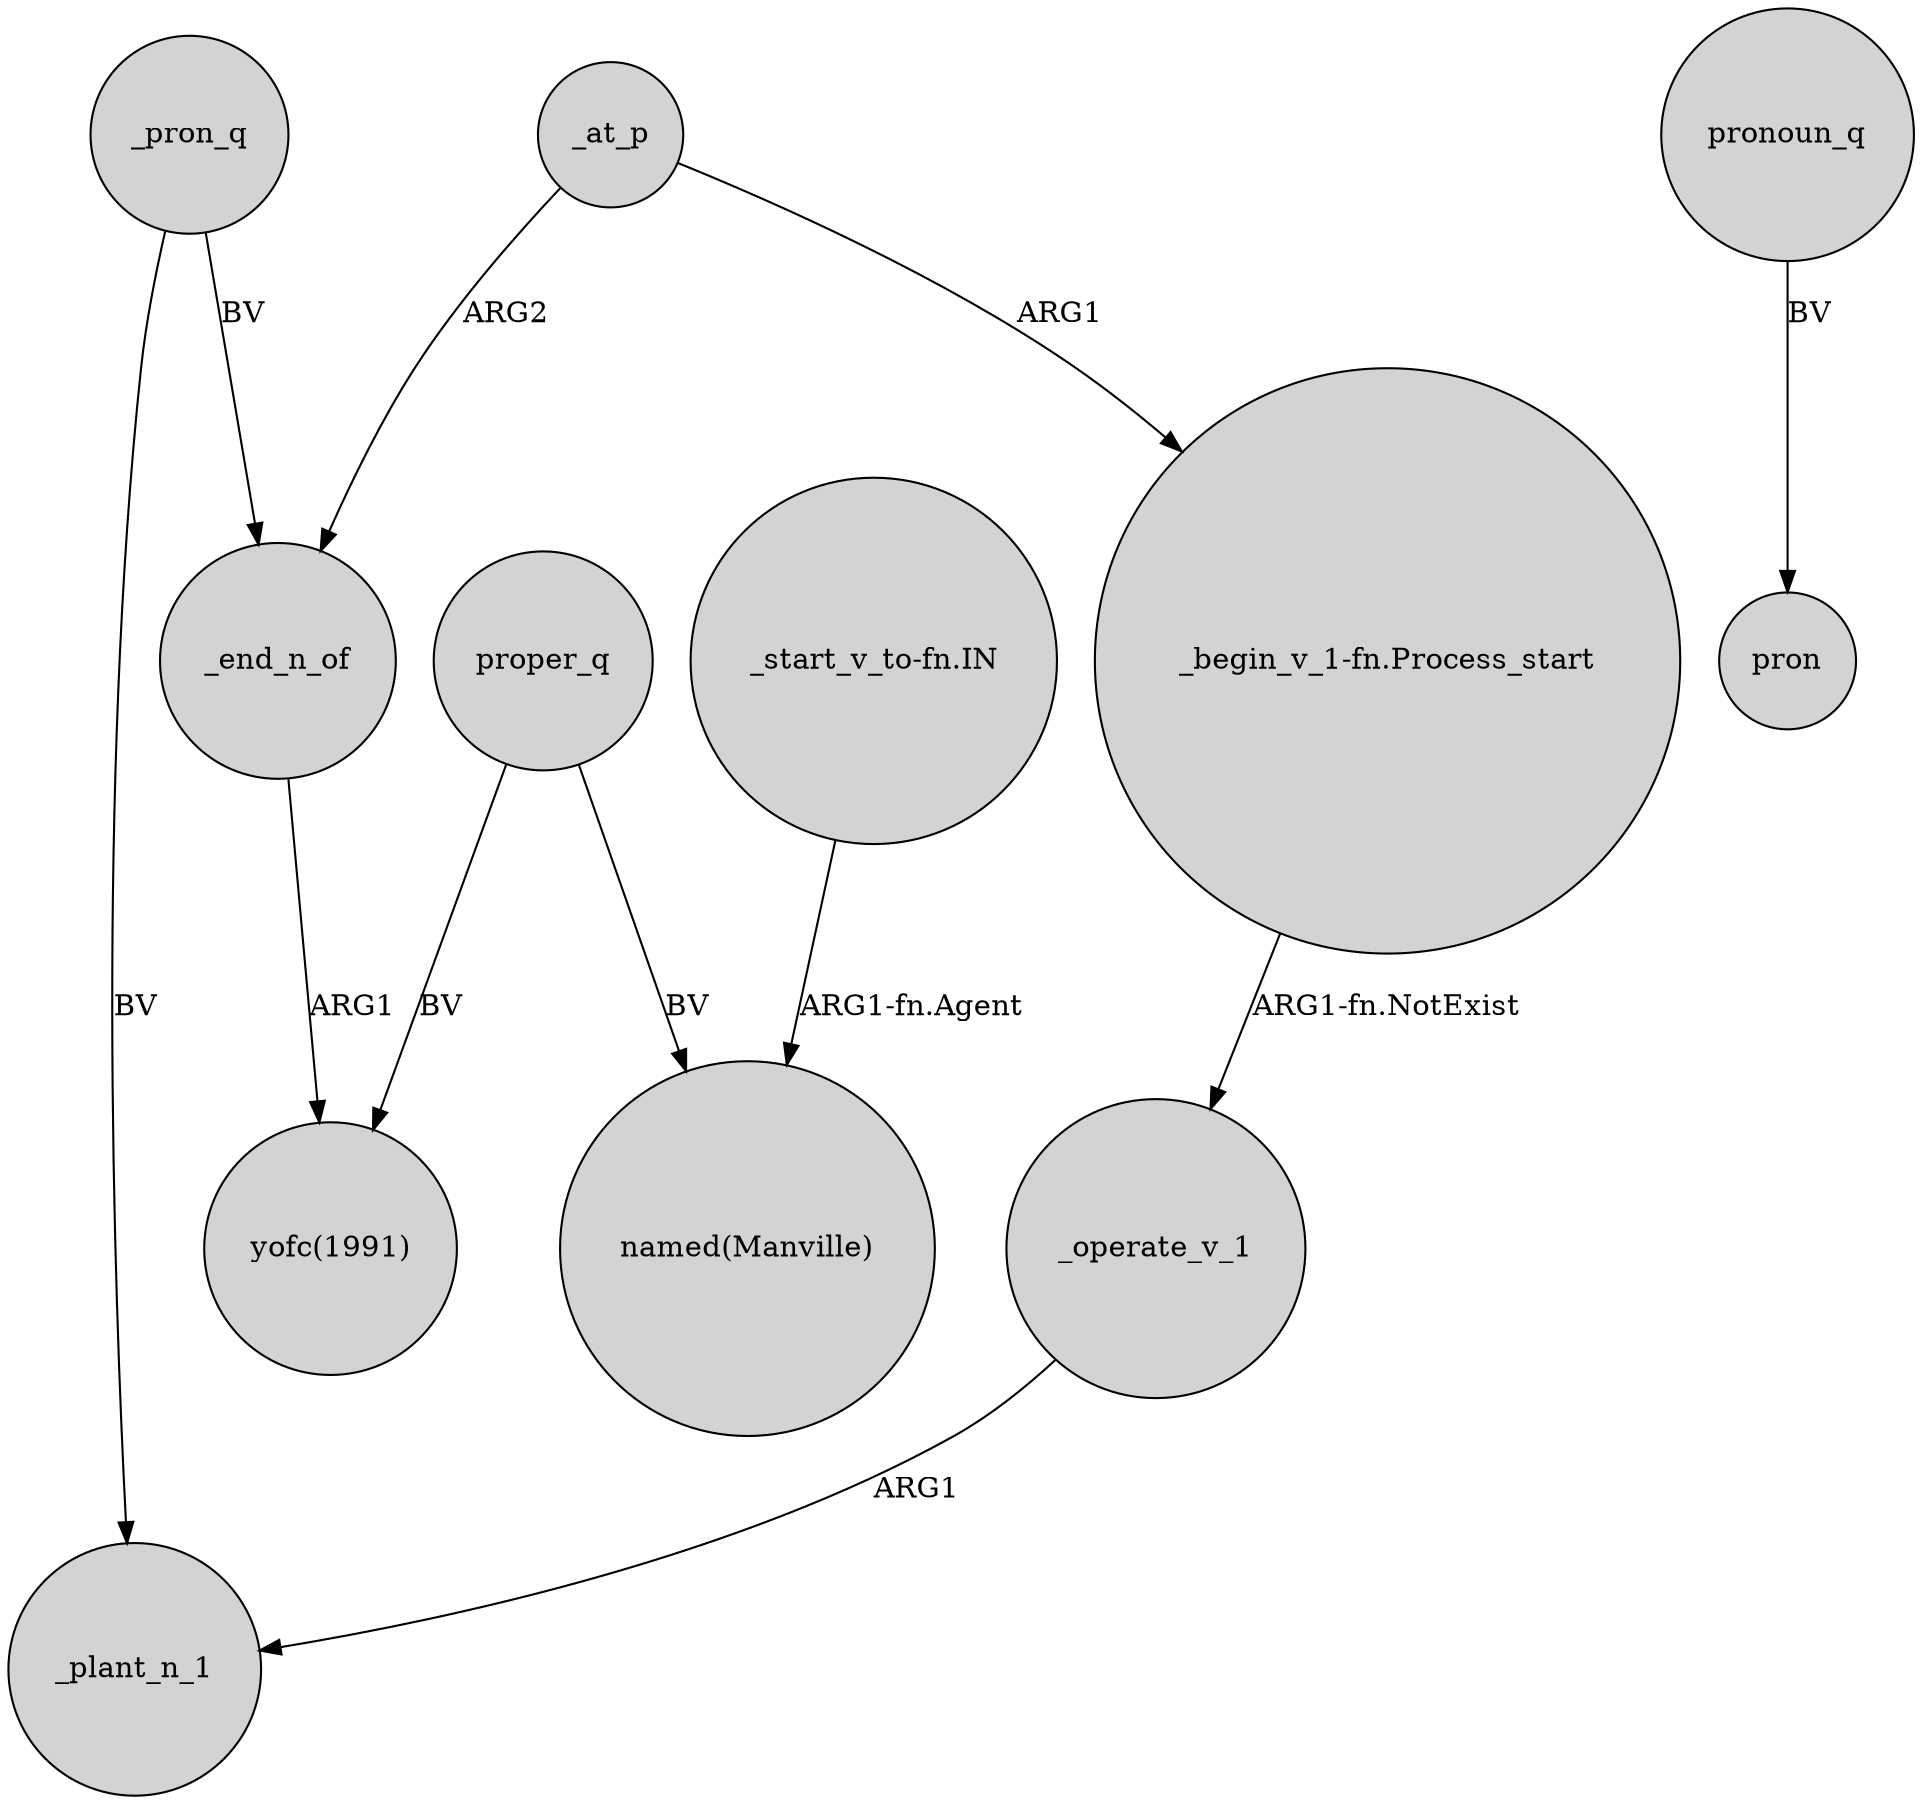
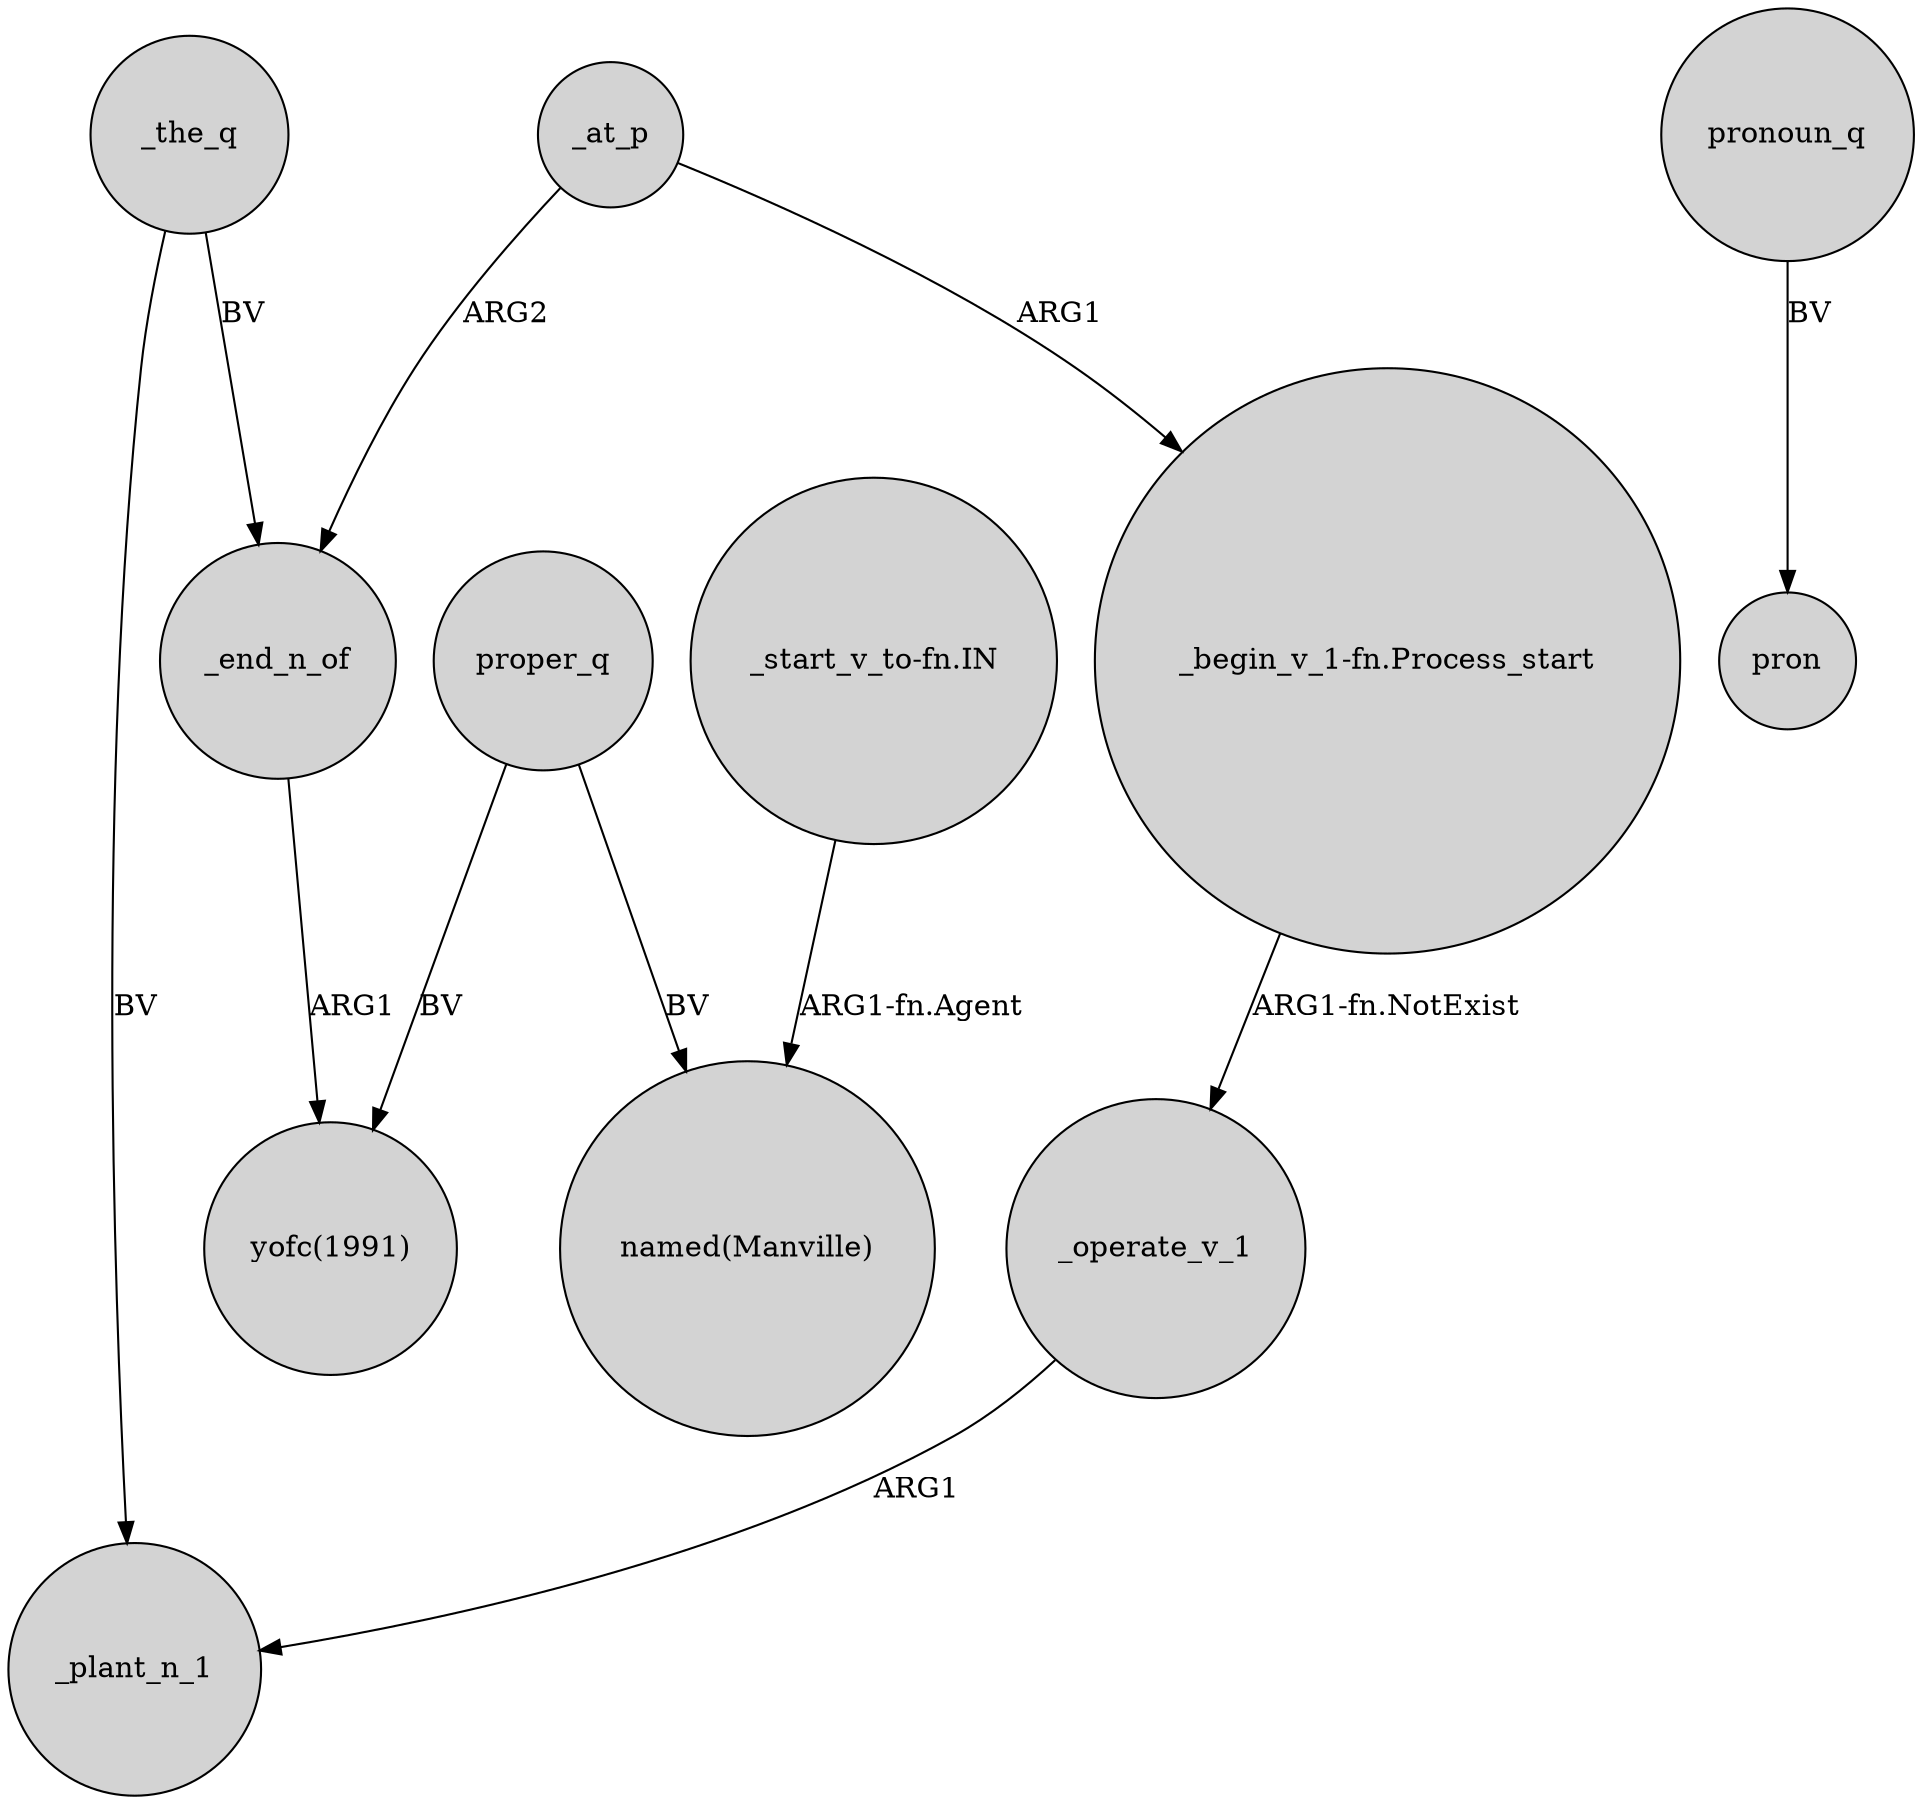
(190, 135) -> (190, 135)
